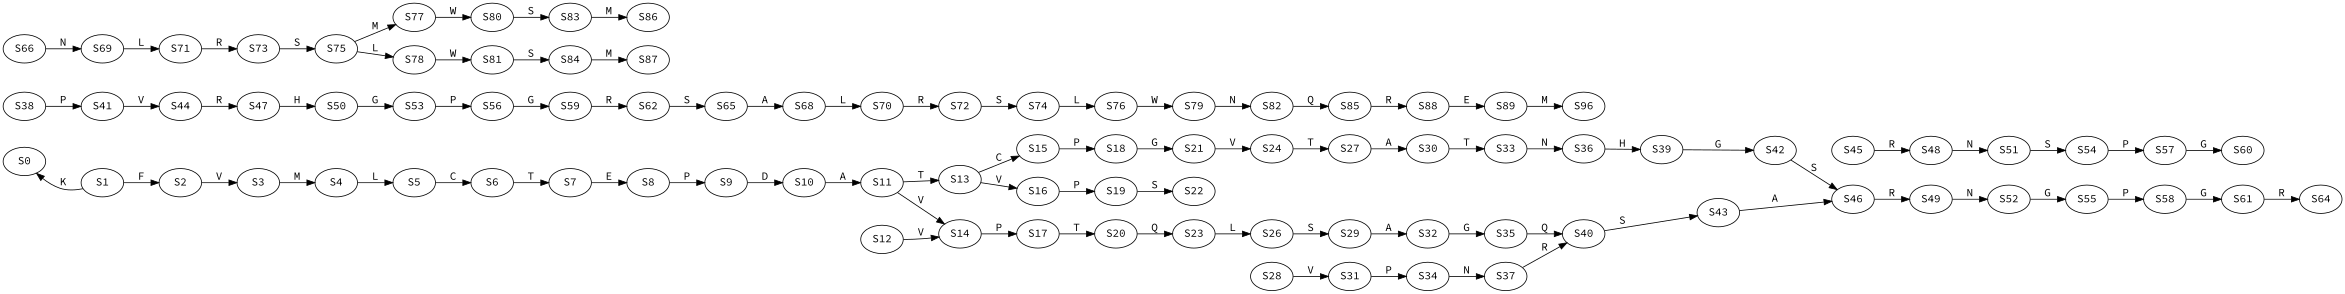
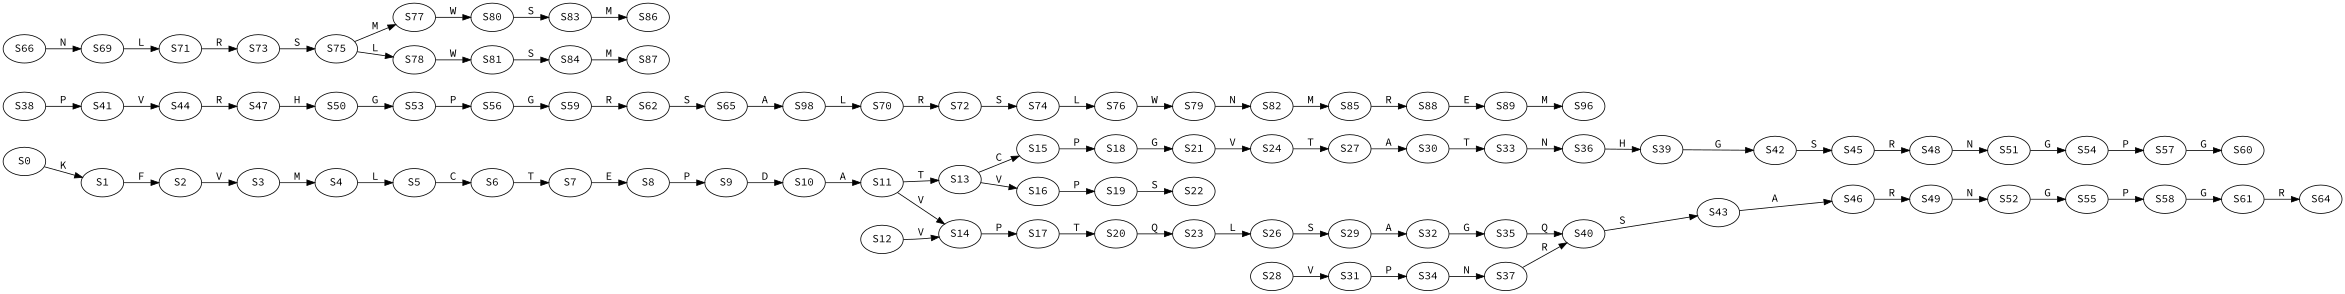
(1311, 100) -> (1311, 100)
(804, 106) -> (804, 106)
(2048, 145) -> (2048, 145)
(1811, 173) -> (1810, 150)
(61, 189) -> (60, 171)
